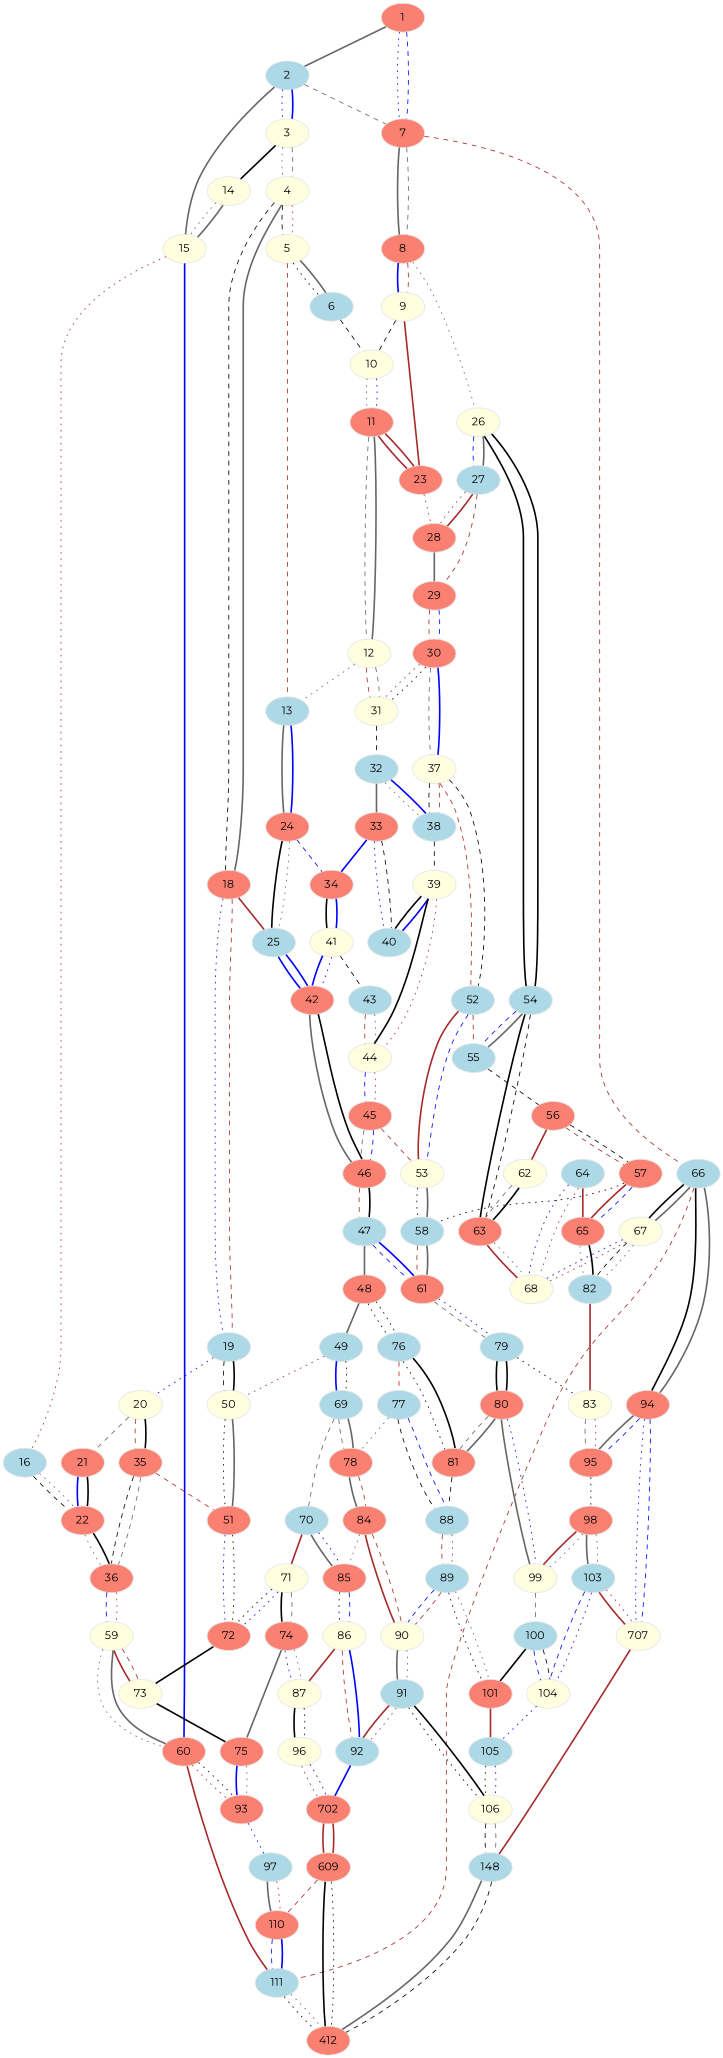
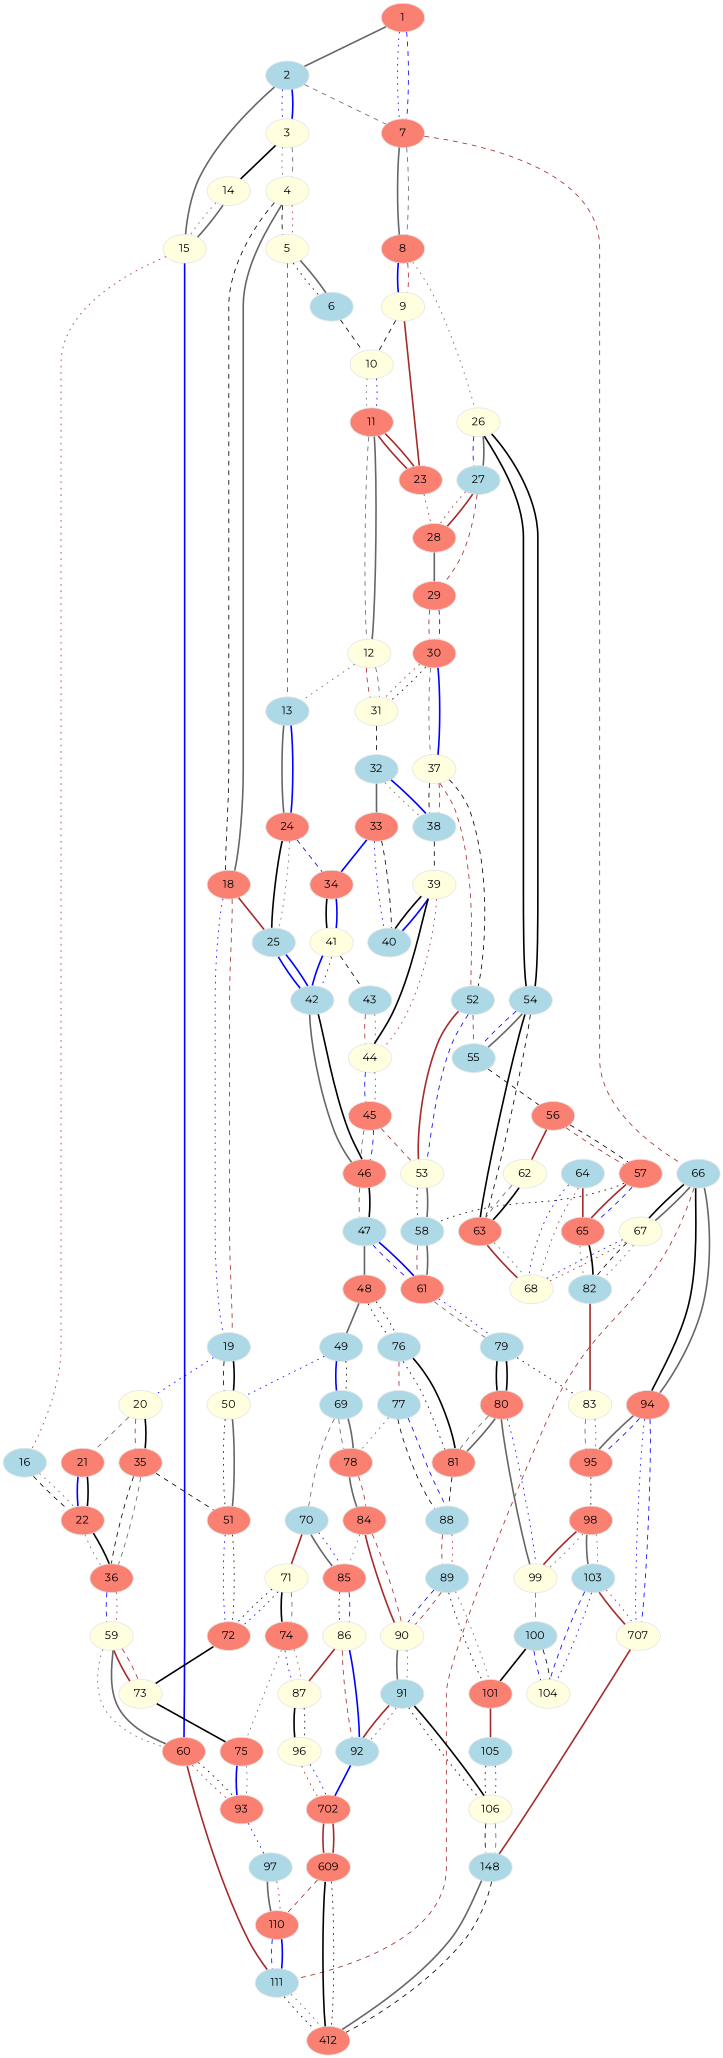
(312, 1000) -> (312, 1000)
(285, 1376) -> (285, 1376)
(179, 1488) -> (179, 1488)
(264, 1694) -> (264, 1694)
(519, 1723) -> none
